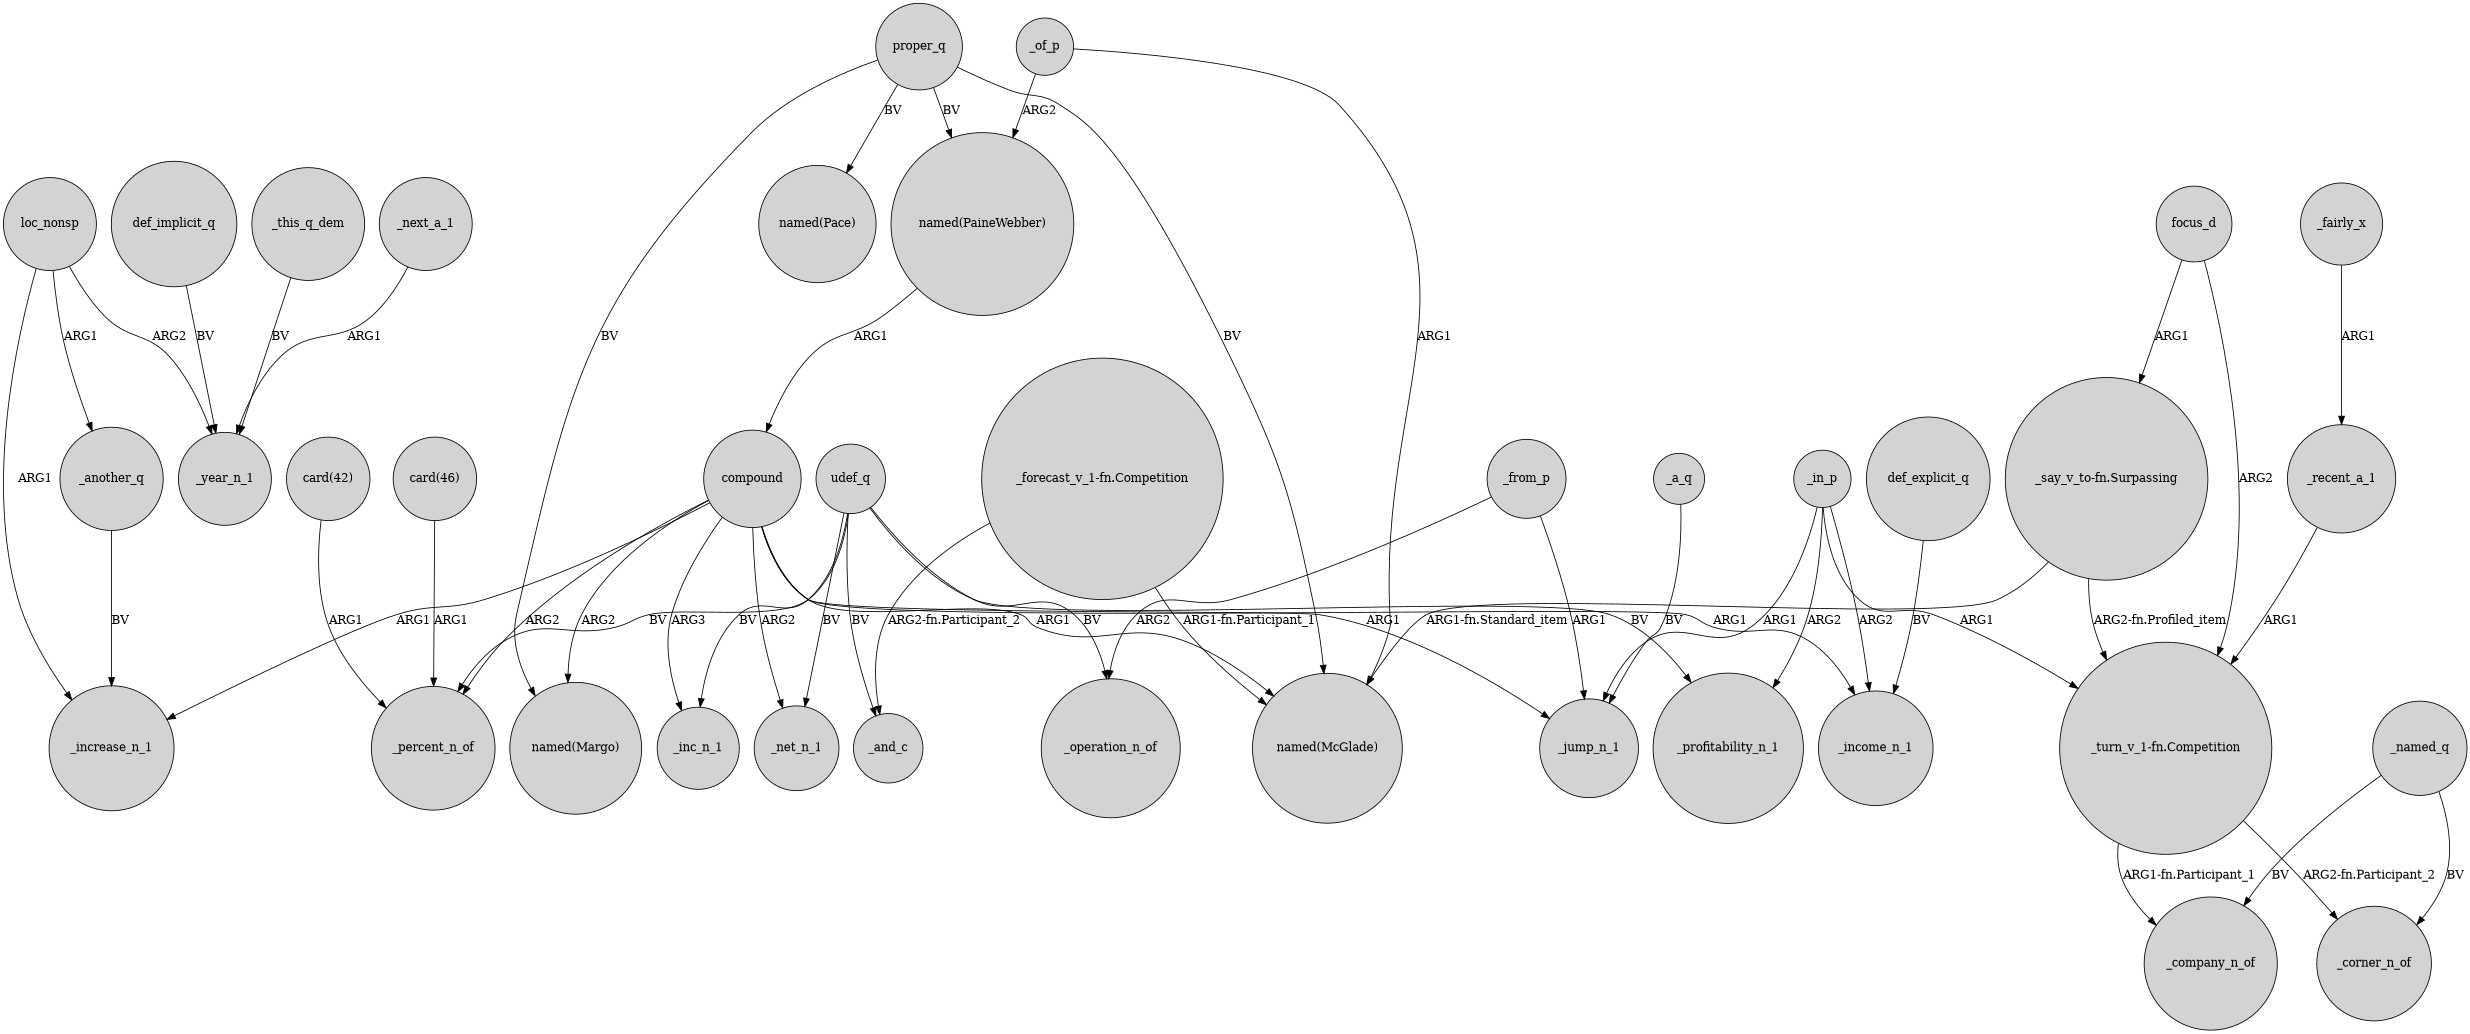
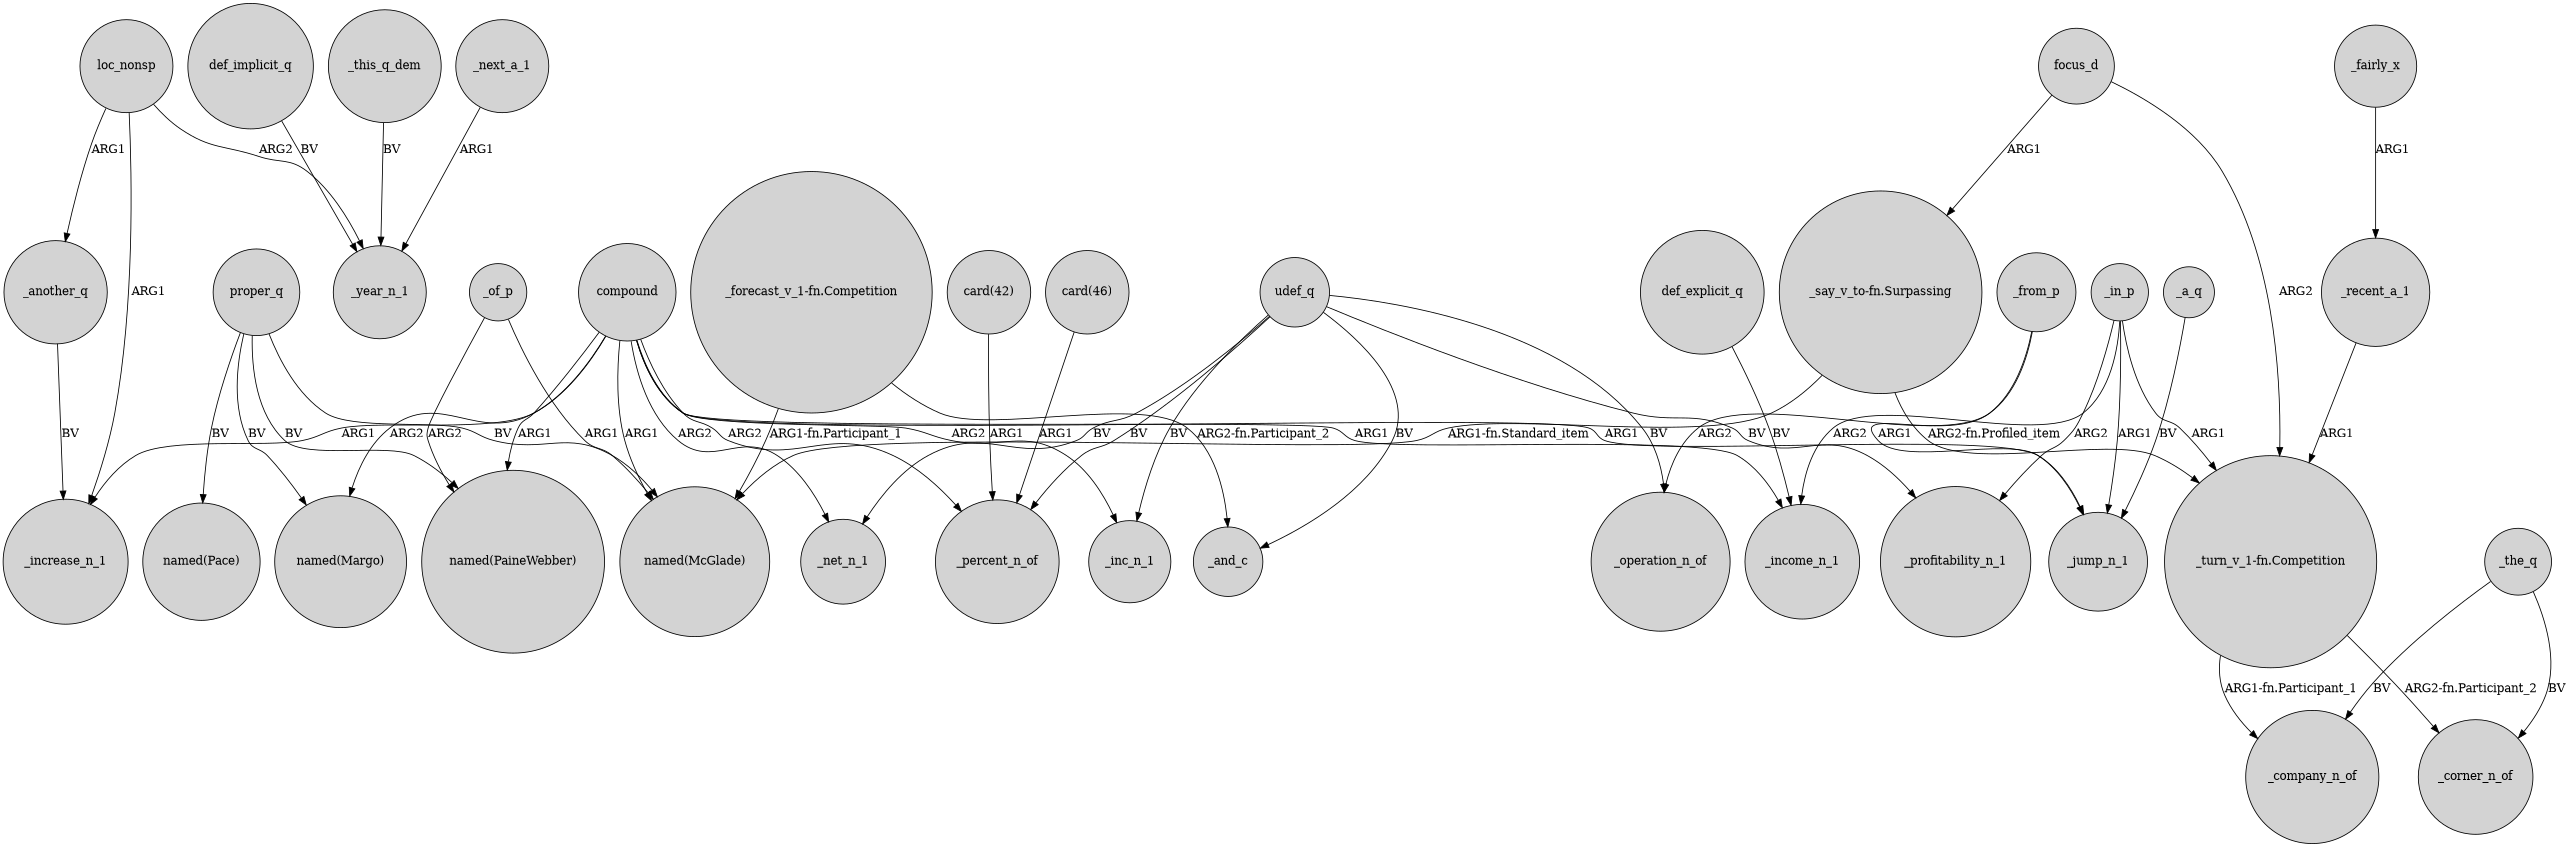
(829, 342) -> (554, 389)
(689, 621) -> (969, 434)
(2420, 748) -> (2518, 562)
